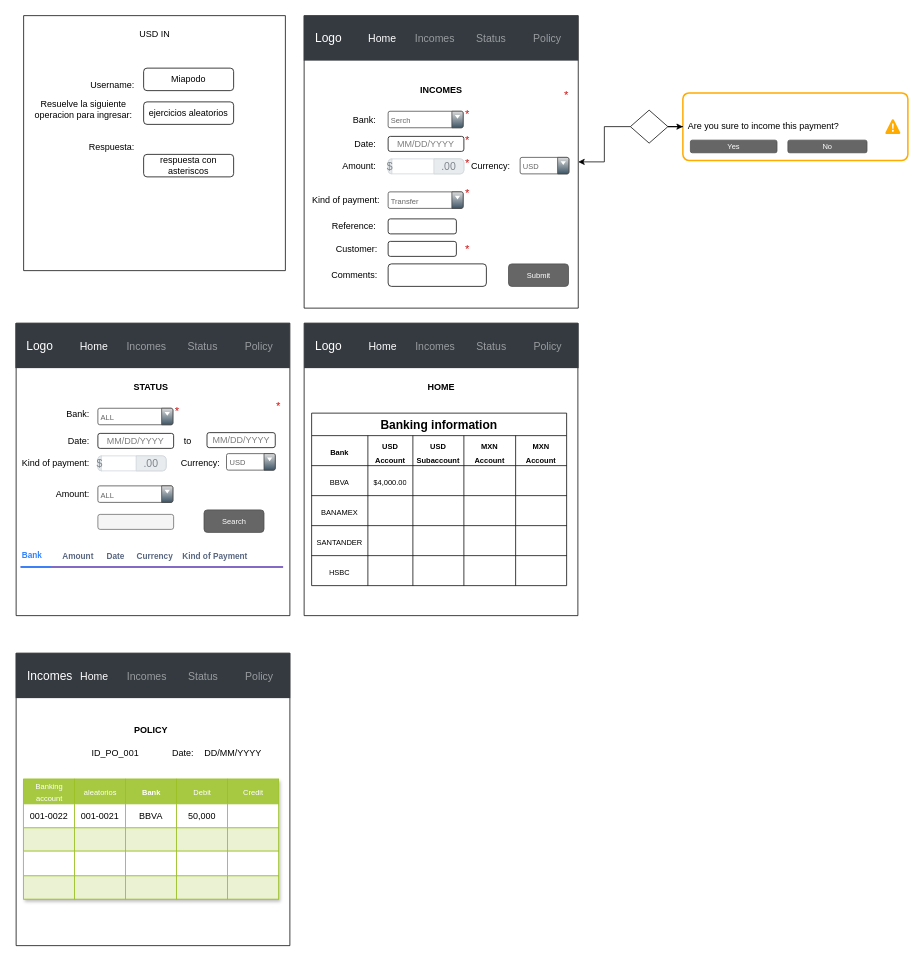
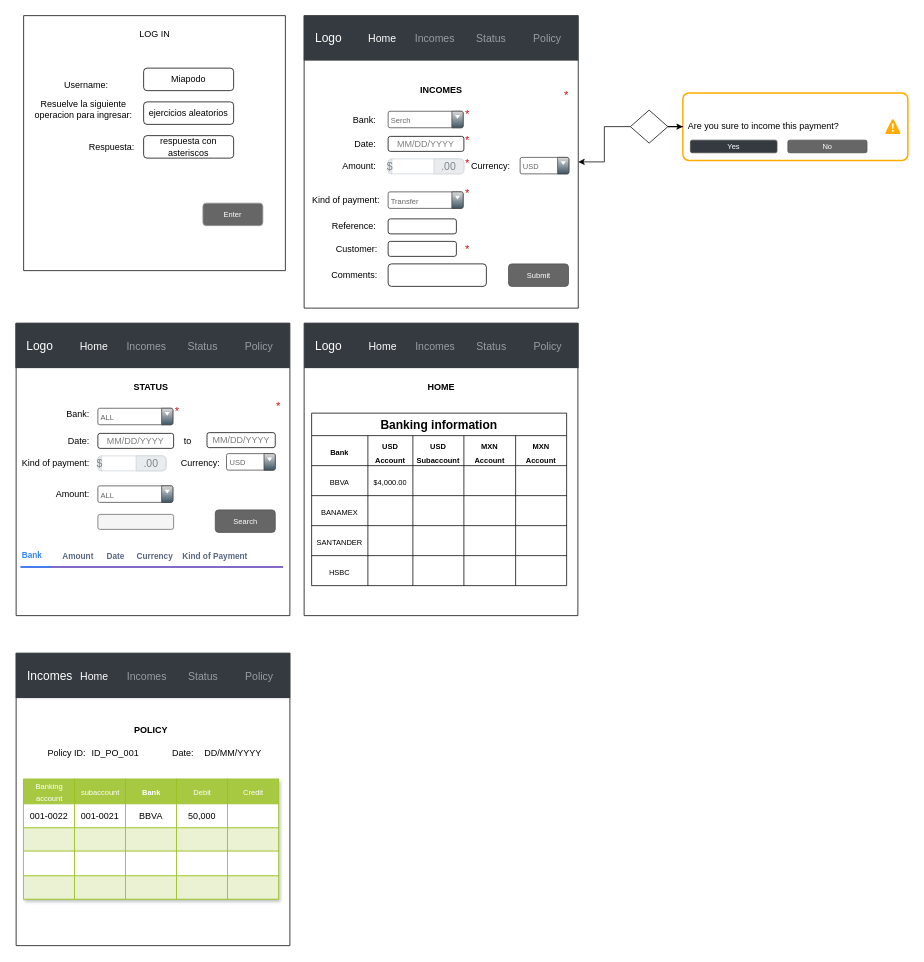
(155, 34) -> (155, 34)
(95, 79) -> (69, 79)
(734, 146) -> (734, 146)
(189, 165) -> (189, 147)
none -> (233, 214)
(234, 521) -> (245, 521)
none -> (65, 753)
(101, 792) -> (101, 792)
